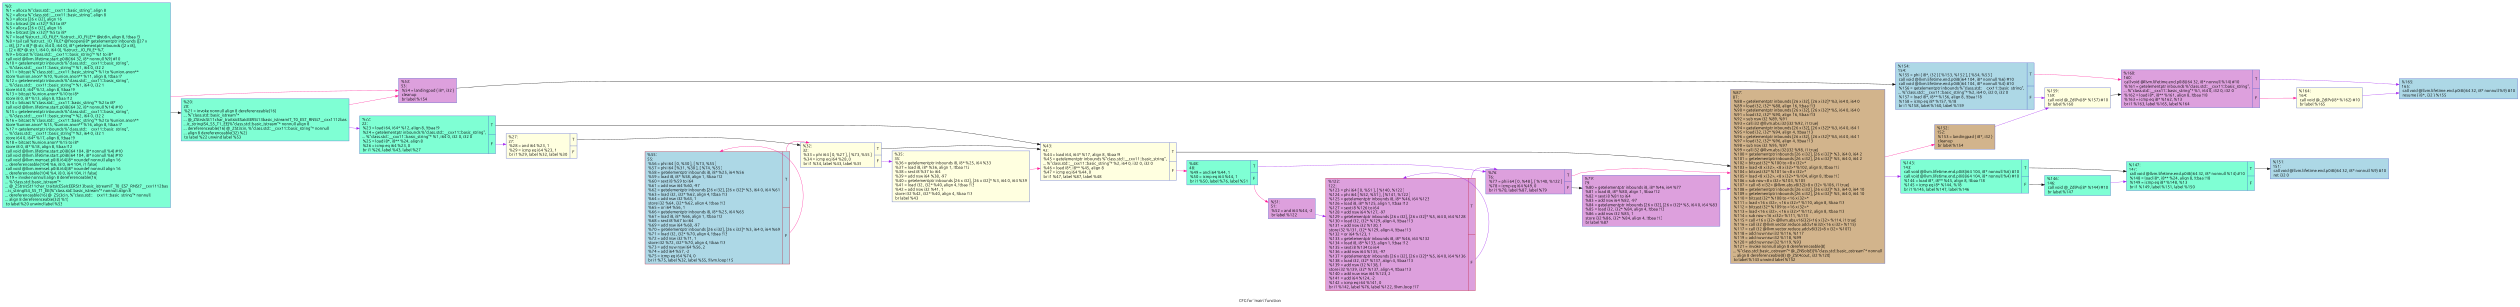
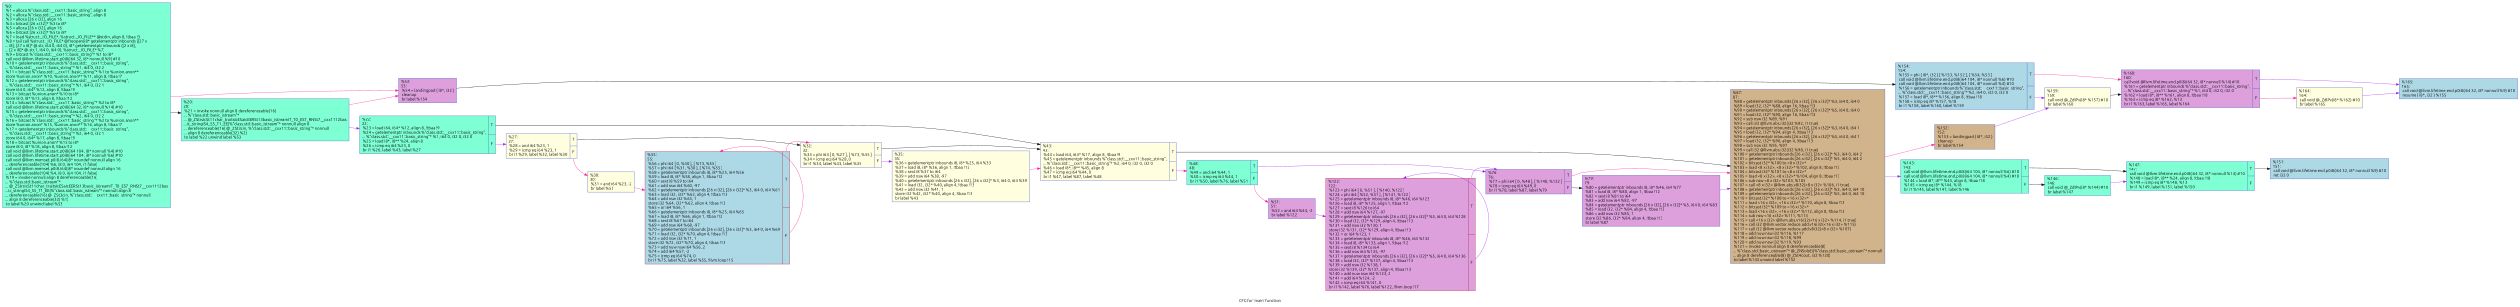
none -> (611, 182)
